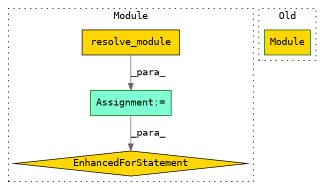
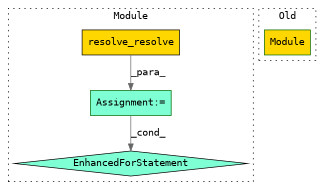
(131, 42) -> (131, 42)
(148, 133) -> (148, 133)
(131, 164) -> (131, 164)
